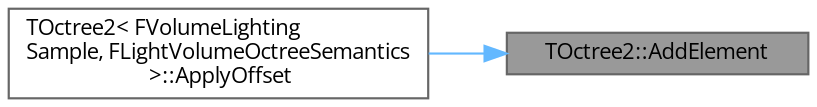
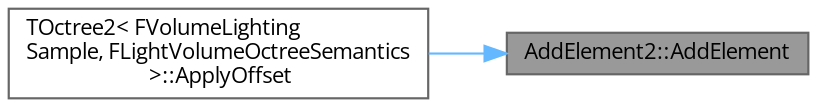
(658, 54) -> (658, 54)
